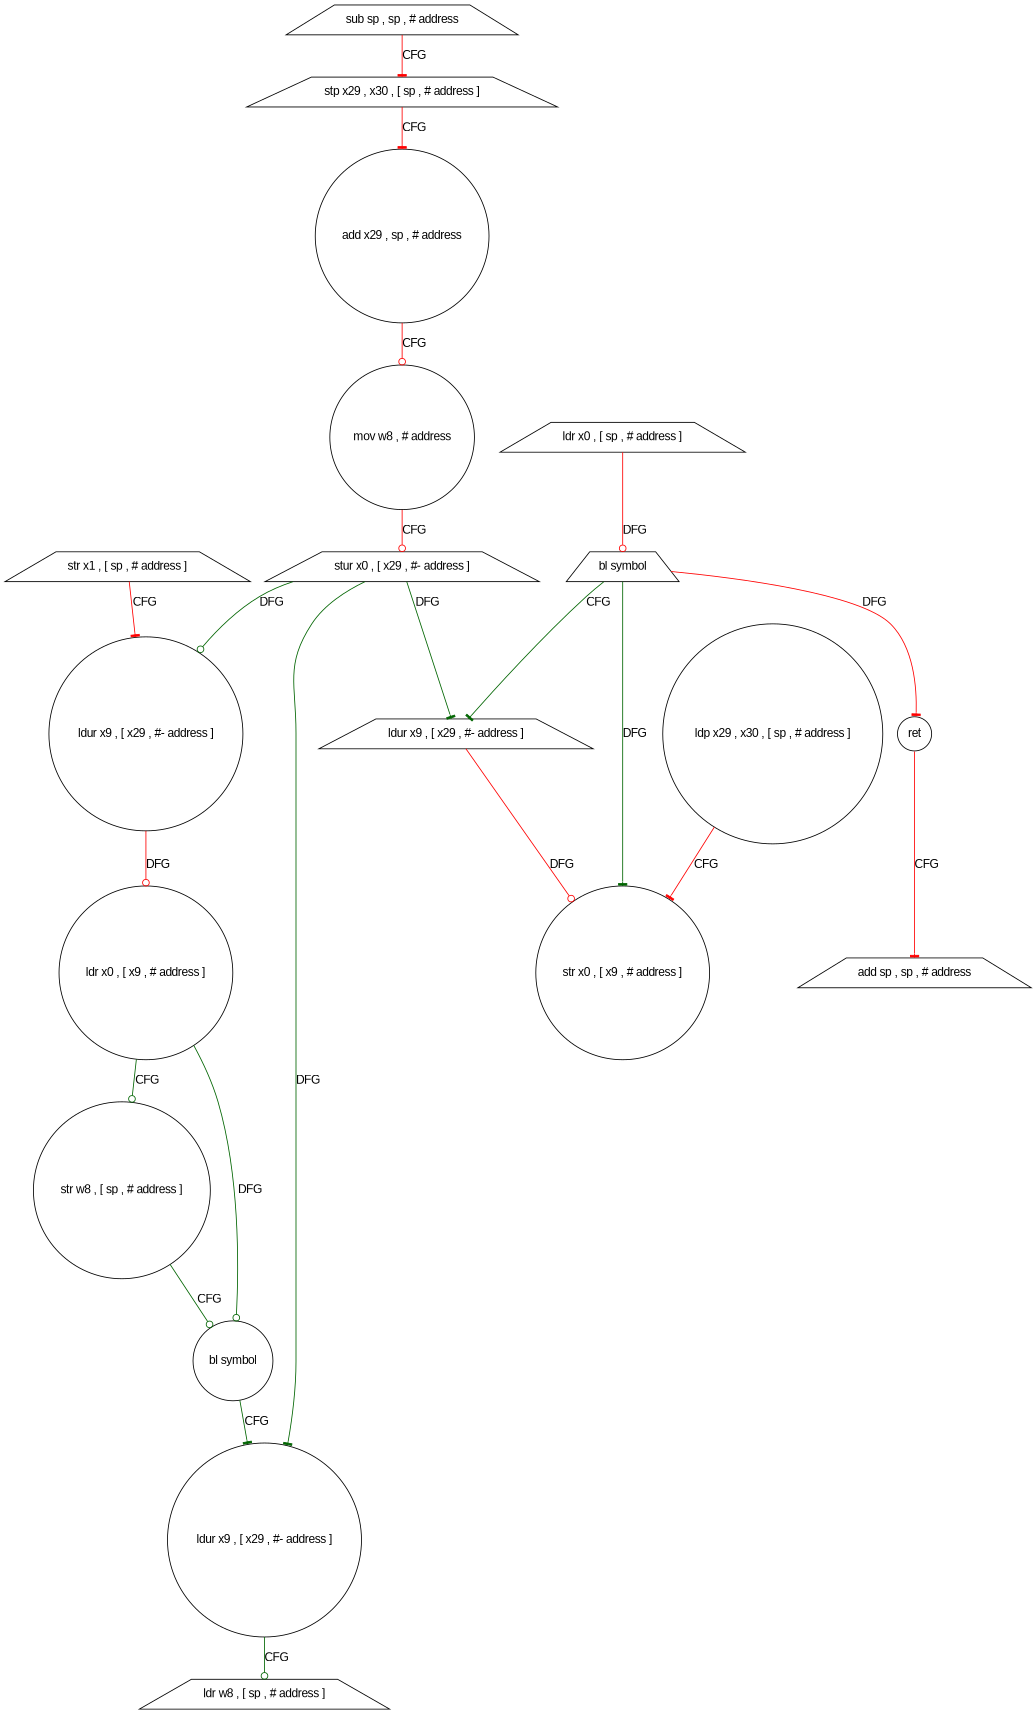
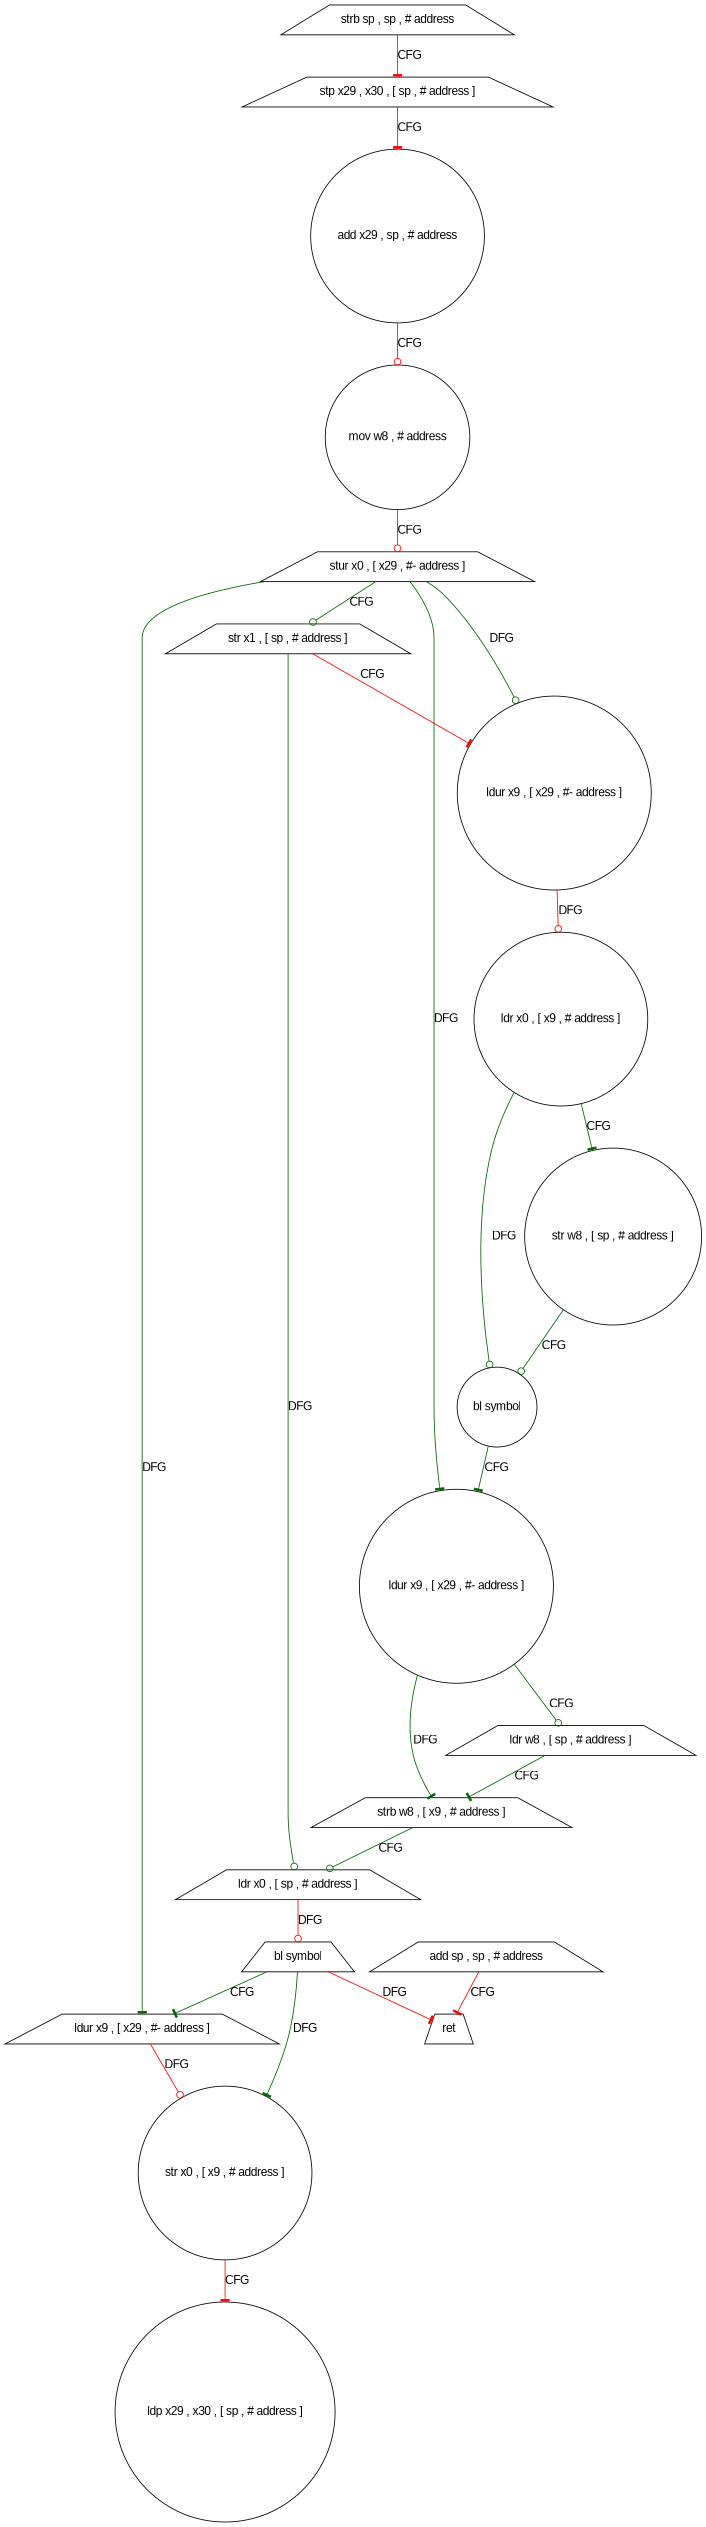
(402, 20) -> (398, 20)
none -> (346, 601)
(915, 734) -> (449, 2029)
(915, 852) -> (469, 1991)
(693, 861) -> (225, 2279)
(134, 1077) -> (586, 1125)
none -> (288, 1259)
none -> (441, 1813)
